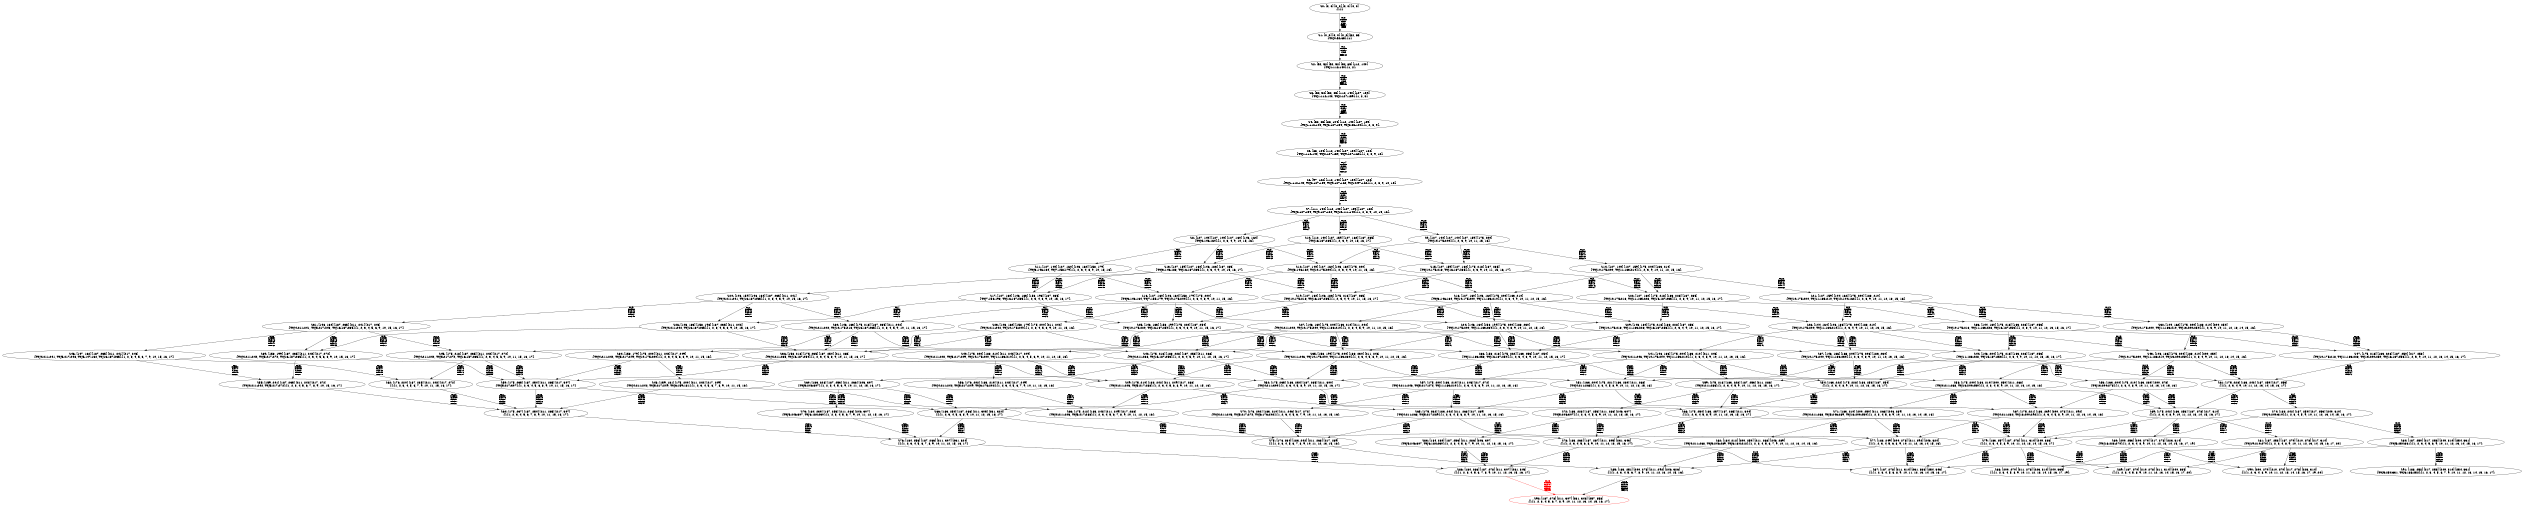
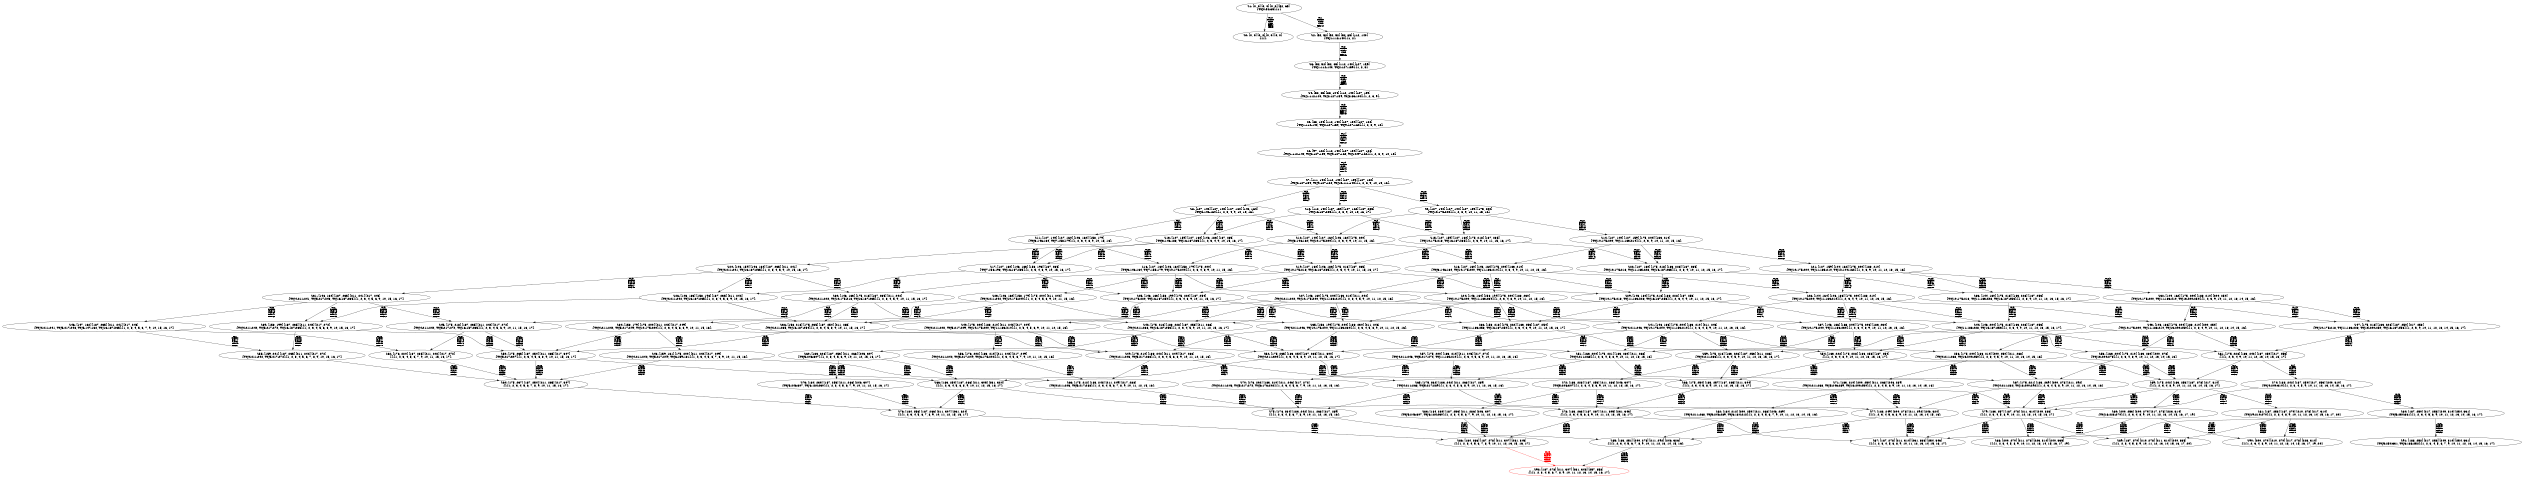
(1340, 21) -> (1266, 21)
